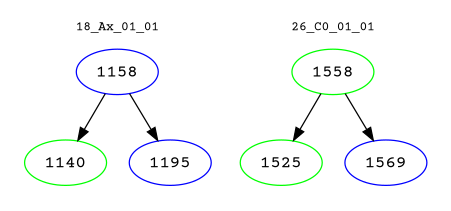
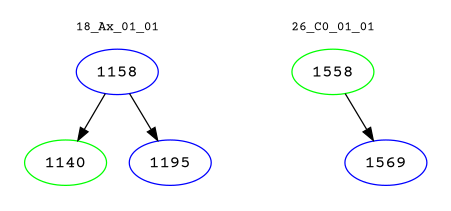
(281, 163) -> none
